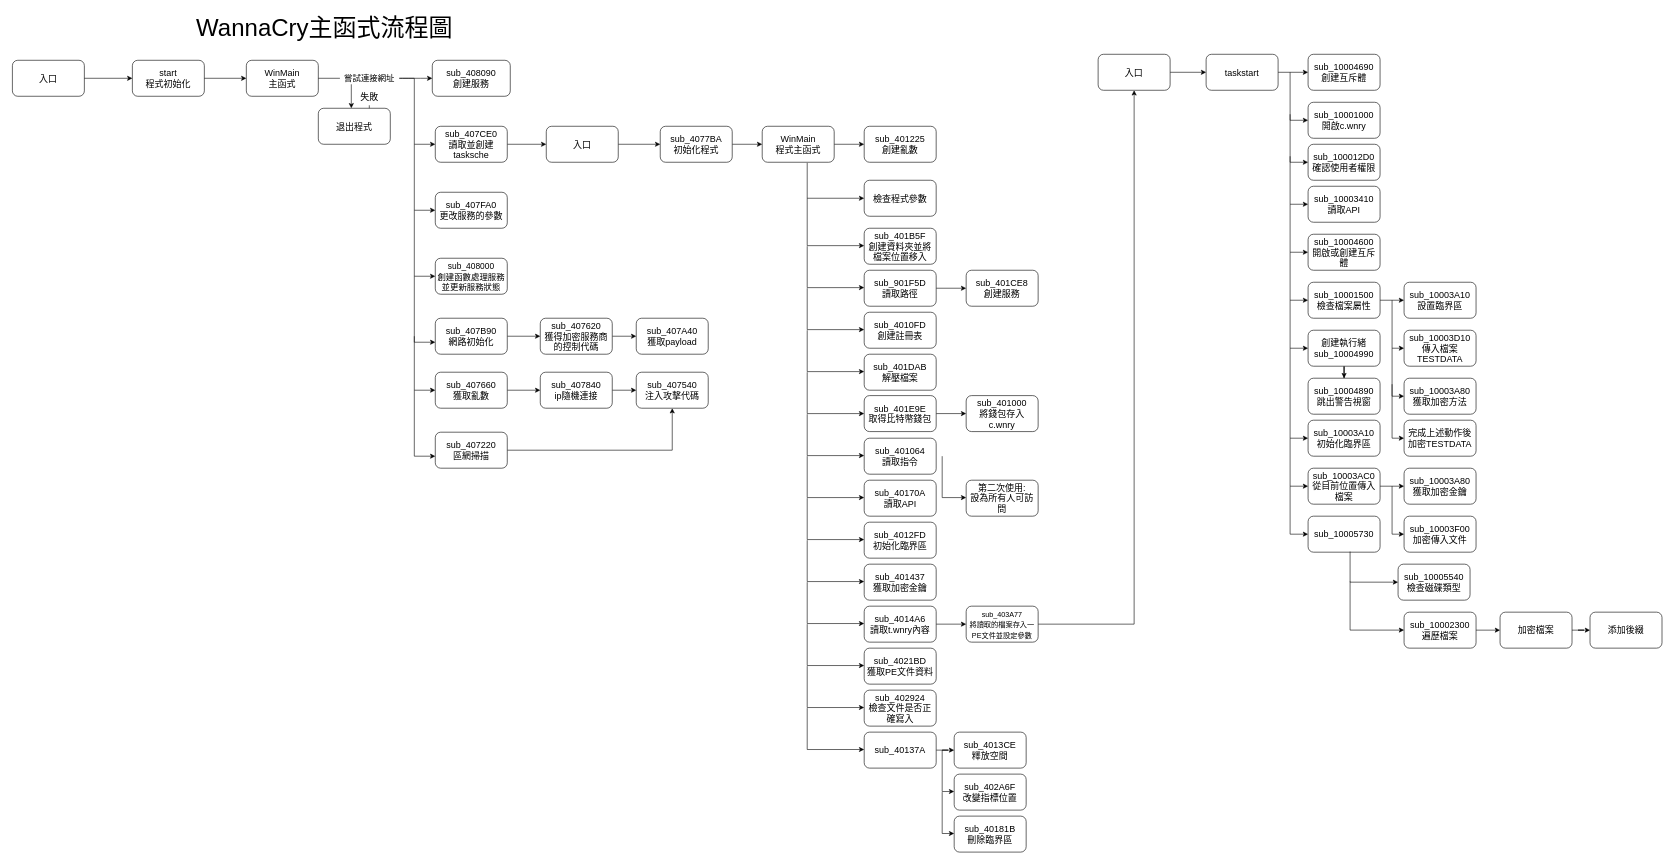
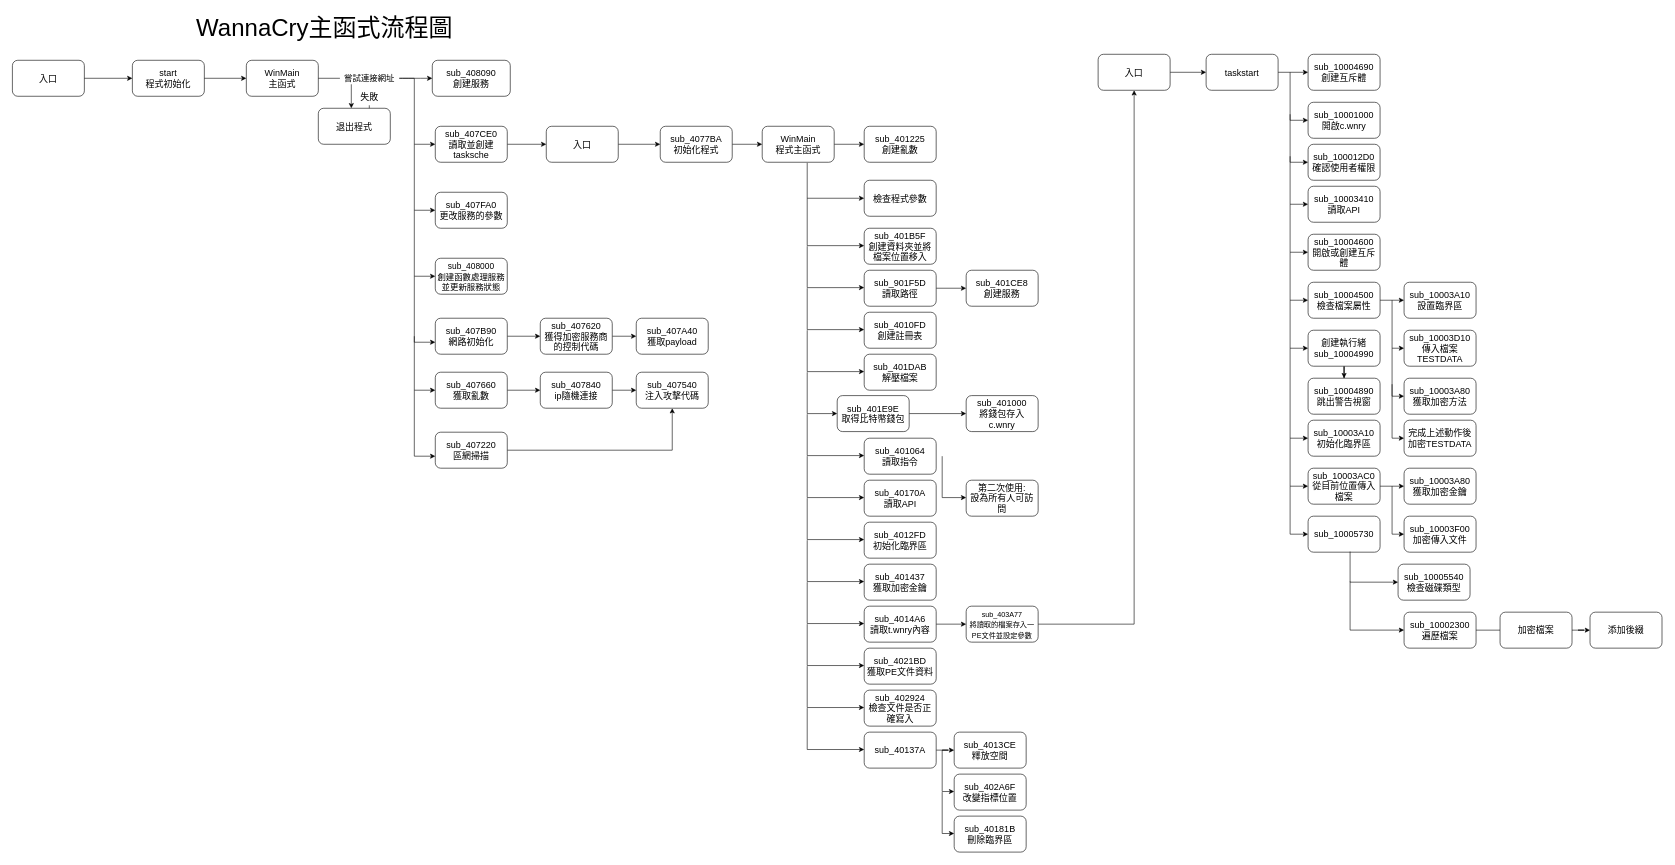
(1344, 300) -> (1344, 300)
(900, 414) -> (873, 414)
(1494, 630) -> (1496, 630)
